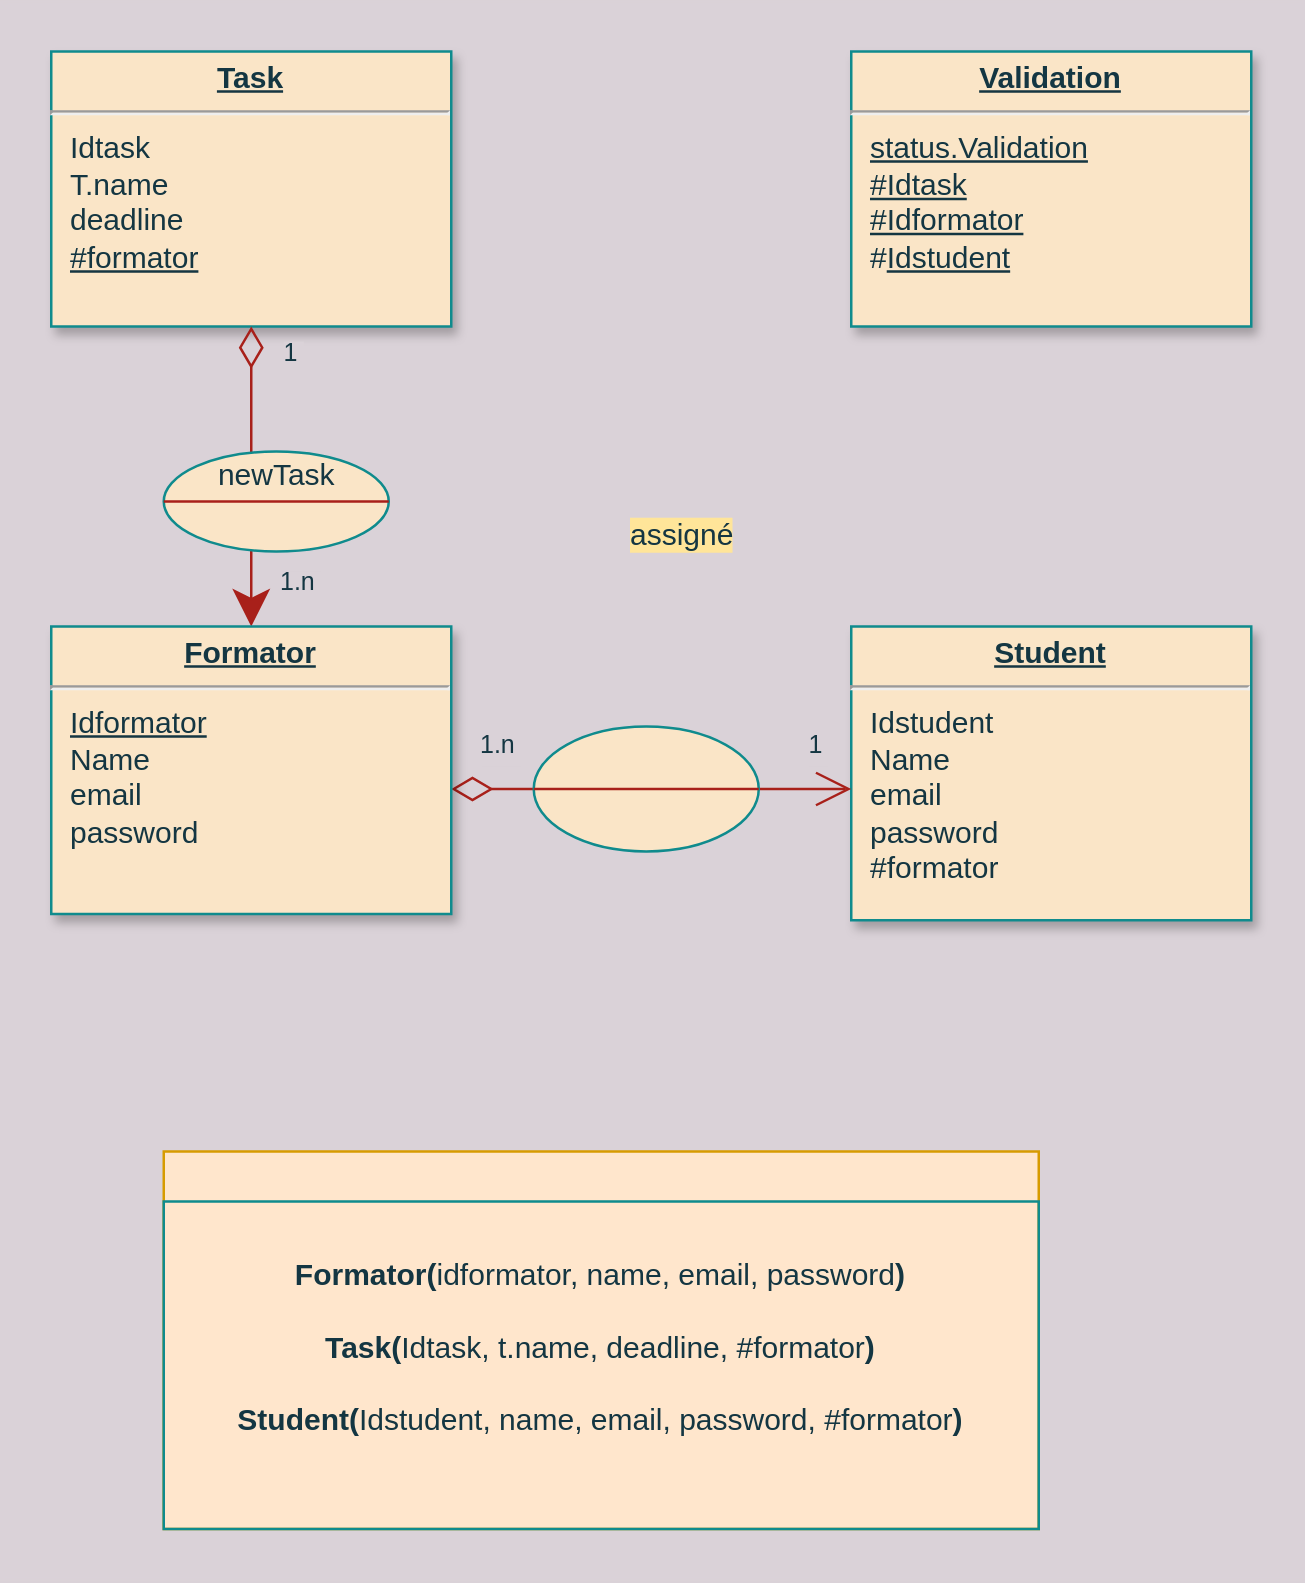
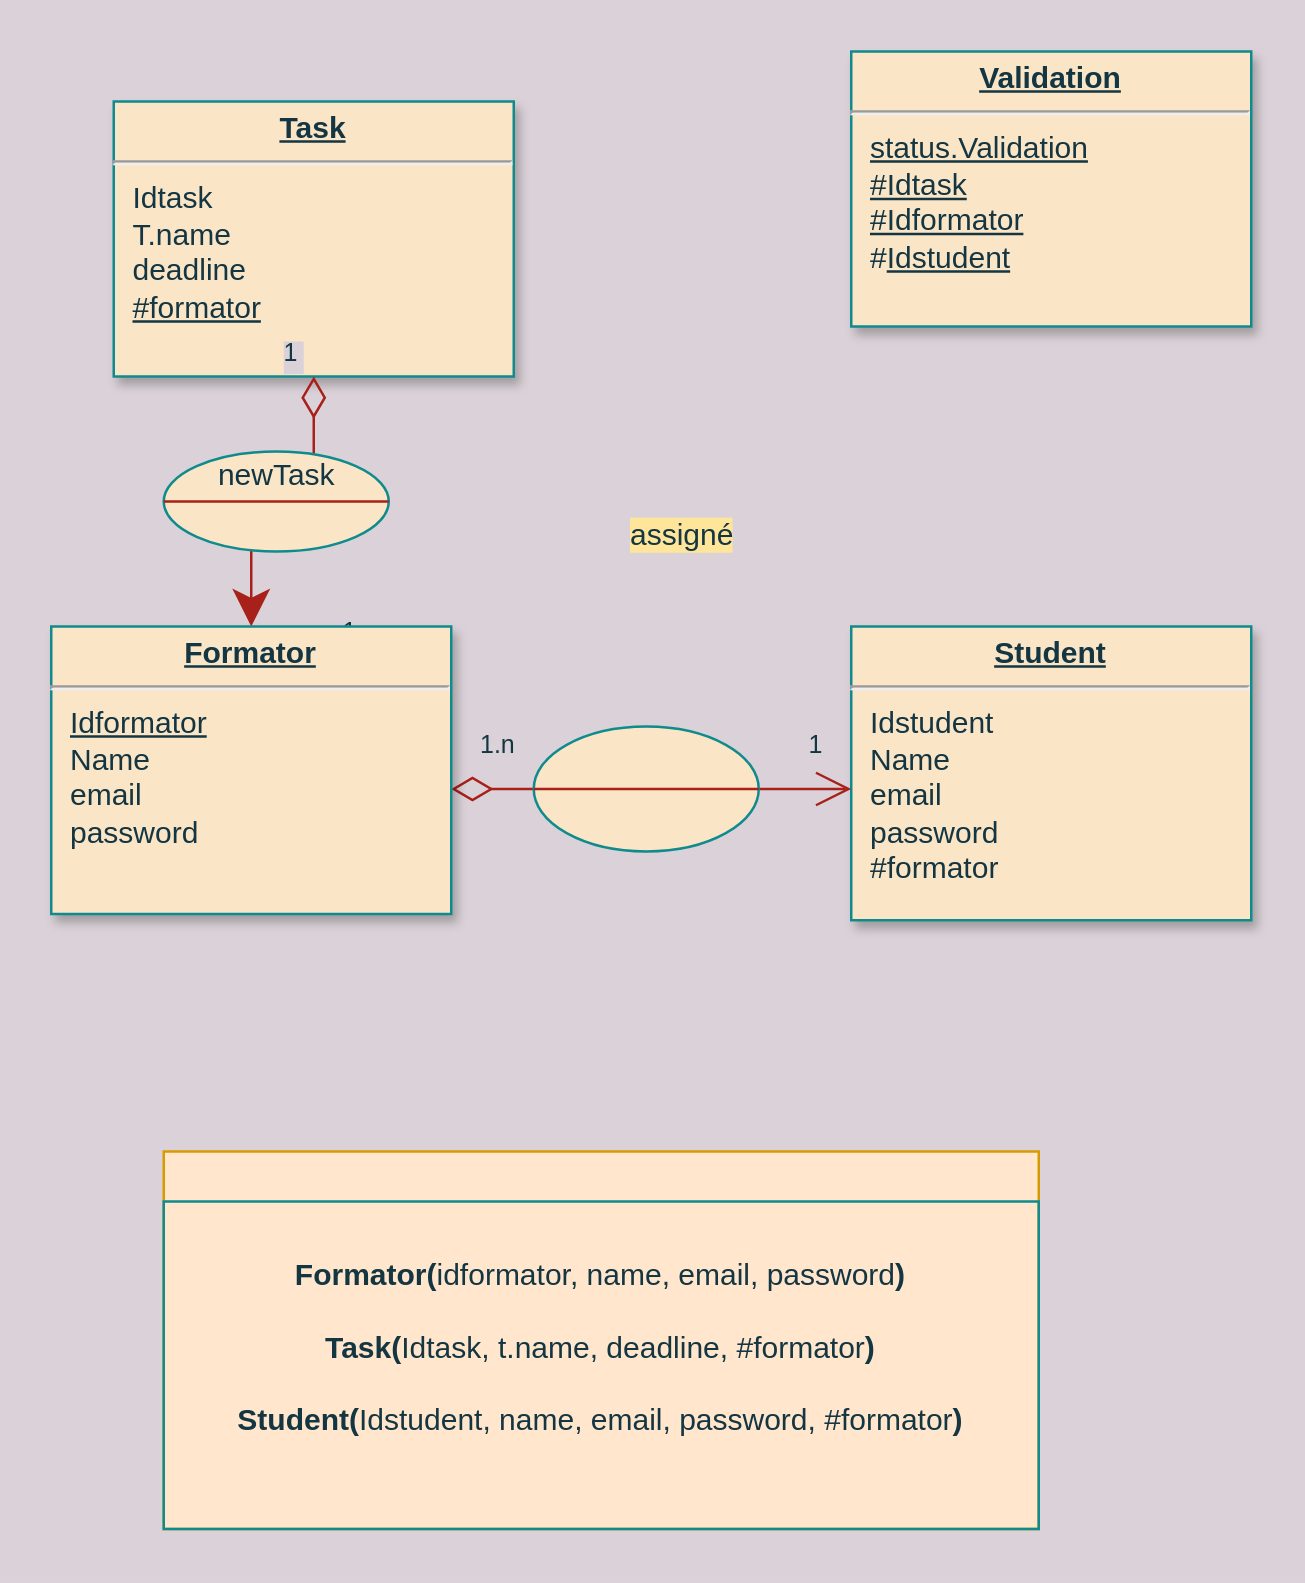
(251, 189) -> (314, 239)
